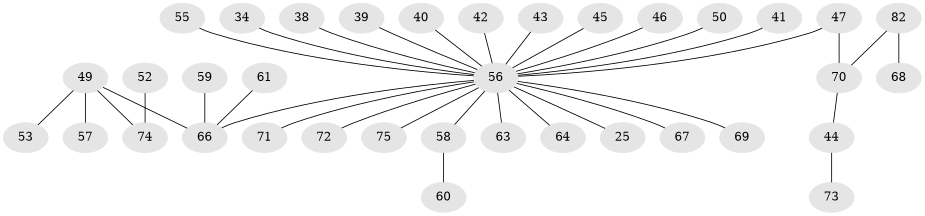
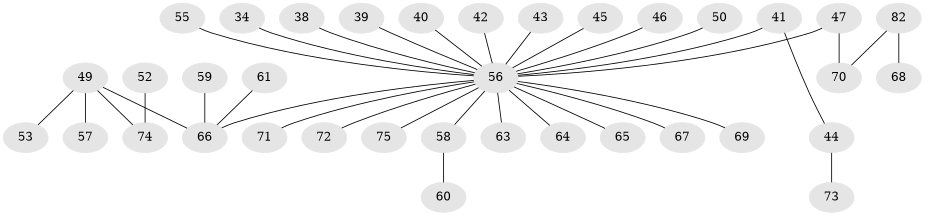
(835, 108) -> (803, 79)
(623, 138) -> (623, 138)
